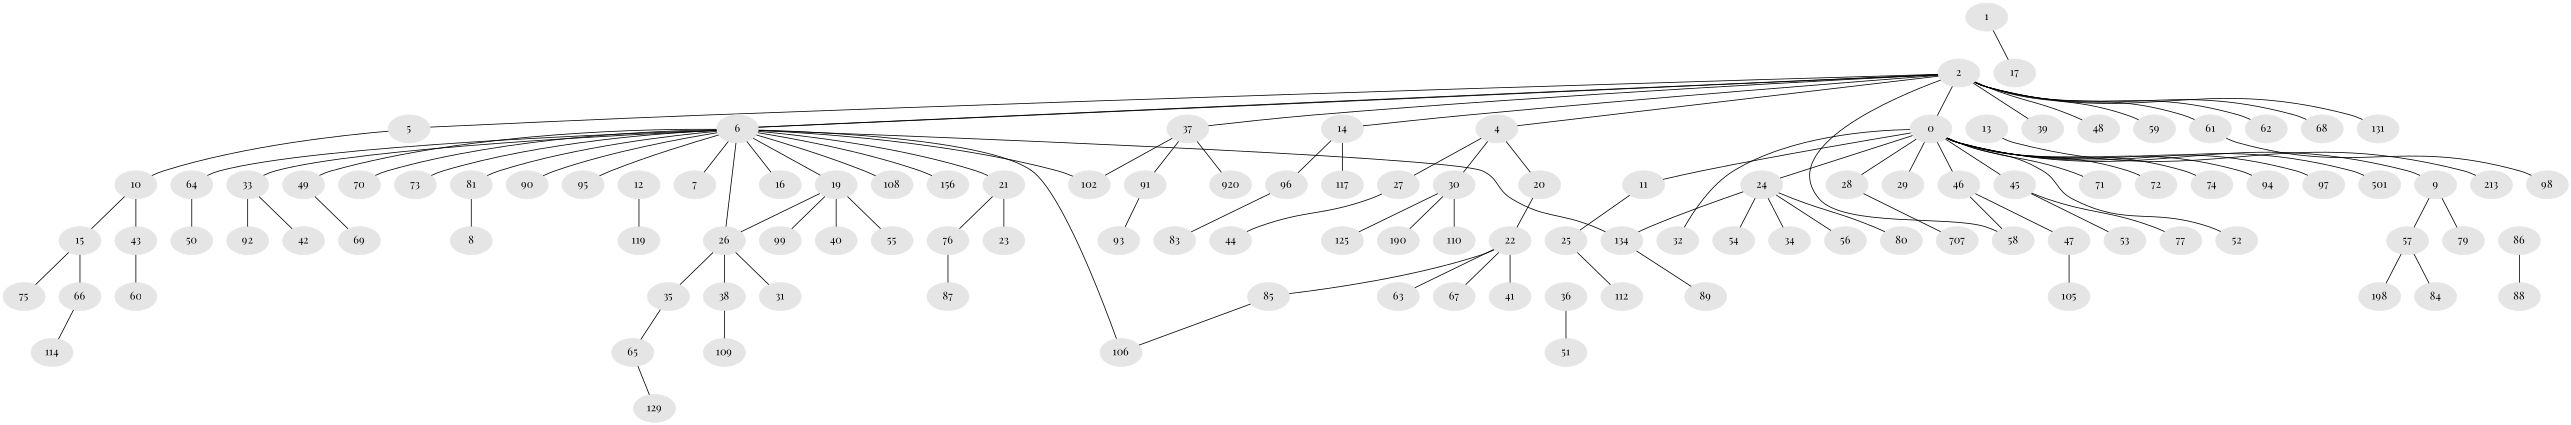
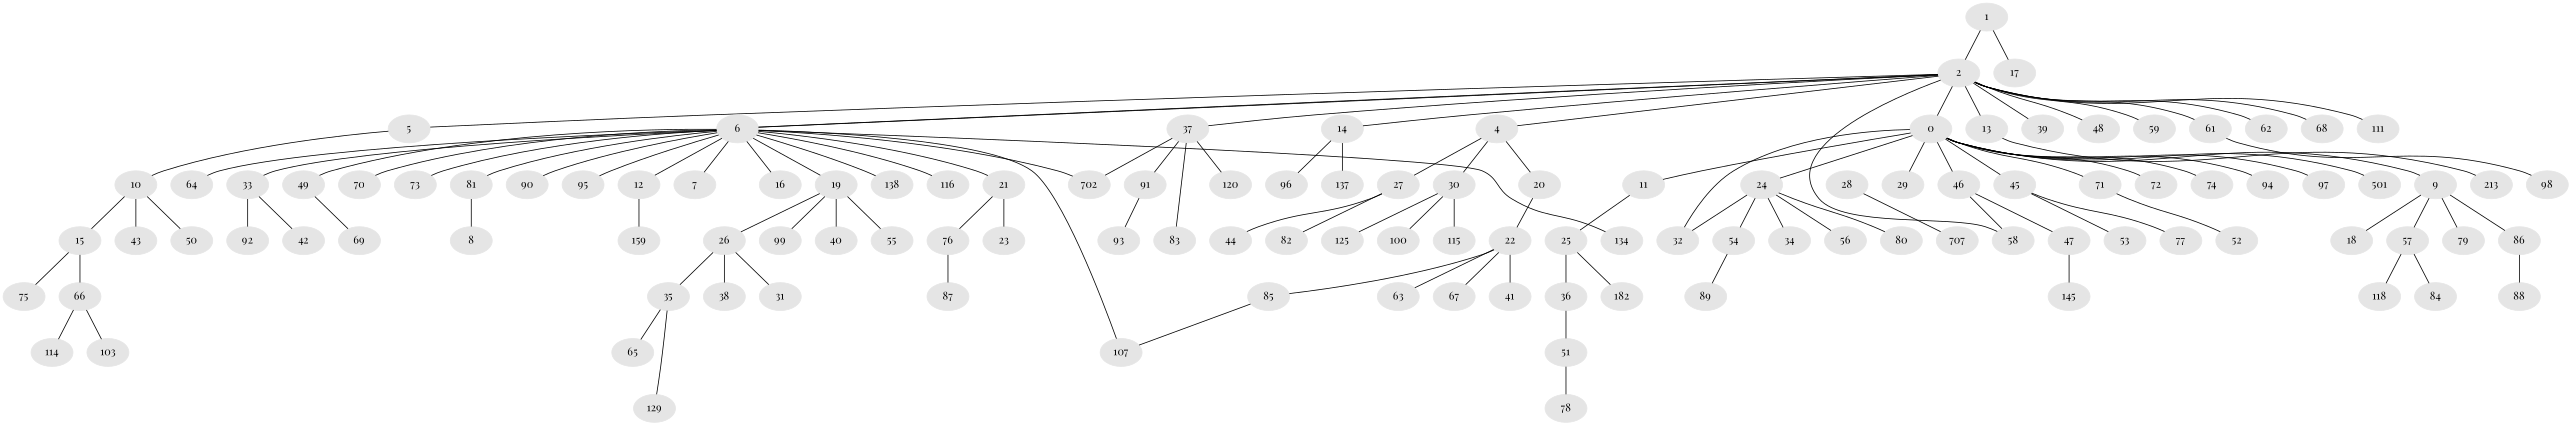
none -> (1973, 45)
none -> (1973, 101)
(2378, 129) -> (2378, 129)
(1889, 157) -> none
(731, 185) -> (688, 157)
(892, 185) -> (892, 185)
(948, 185) -> (948, 185)
(1089, 185) -> (1089, 185)
(1231, 185) -> (1231, 185)
(1342, 185) -> (1342, 185)
(2077, 201) -> (2168, 213)
(1688, 212) -> (1720, 213)
(192, 213) -> (164, 213)
(1231, 213) -> (1181, 185)
none -> (2478, 213)
(639, 241) -> (639, 241)
none -> (1286, 241)
(1398, 241) -> (1398, 241)
(1454, 241) -> (1454, 241)
none -> (2352, 241)
none -> (1566, 269)
(1664, 269) -> (1720, 269)
(136, 297) -> none
(1622, 297) -> (1622, 297)
(2069, 297) -> (2069, 297)
(2380, 297) -> (2380, 297)
none -> (108, 352)
(724, 352) -> none
(1121, 352) -> (1121, 352)
(644, 380) -> (662, 353)
none -> (1566, 408)
